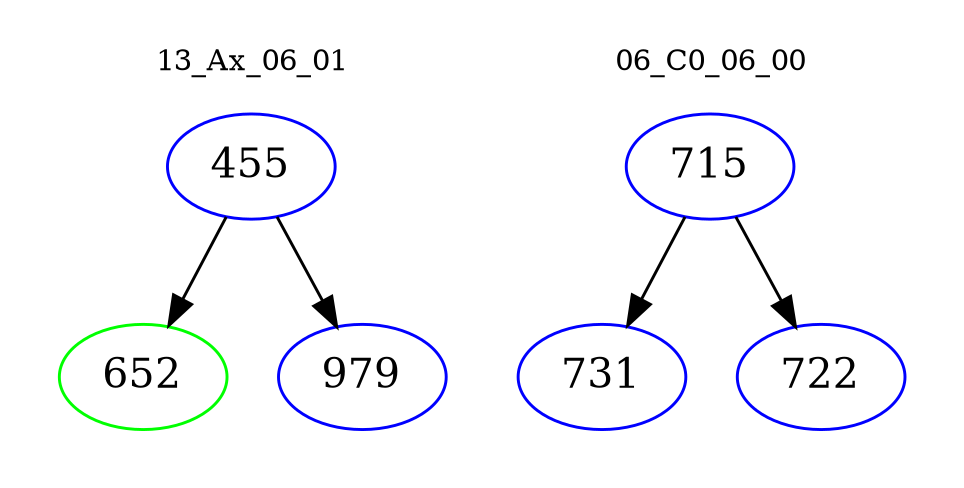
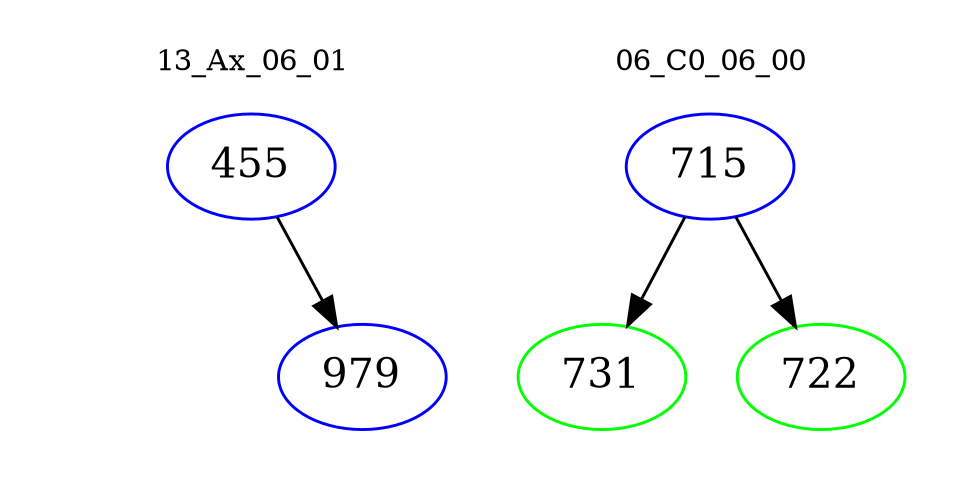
(143, 377) -> none
(602, 377) -> (602, 377)
(821, 377) -> (821, 377)
